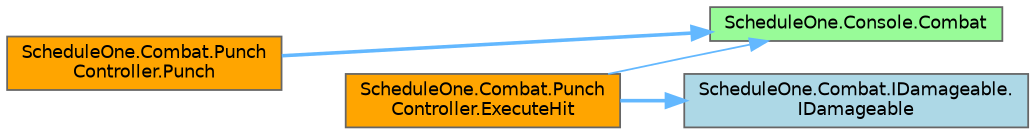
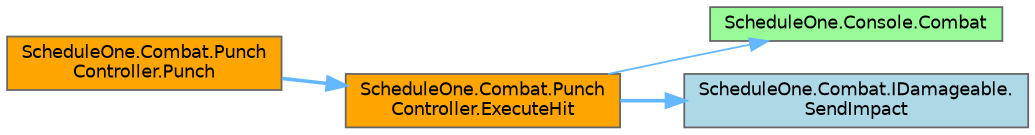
(487, 44) -> (305, 81)
(856, 101) -> (856, 101)
